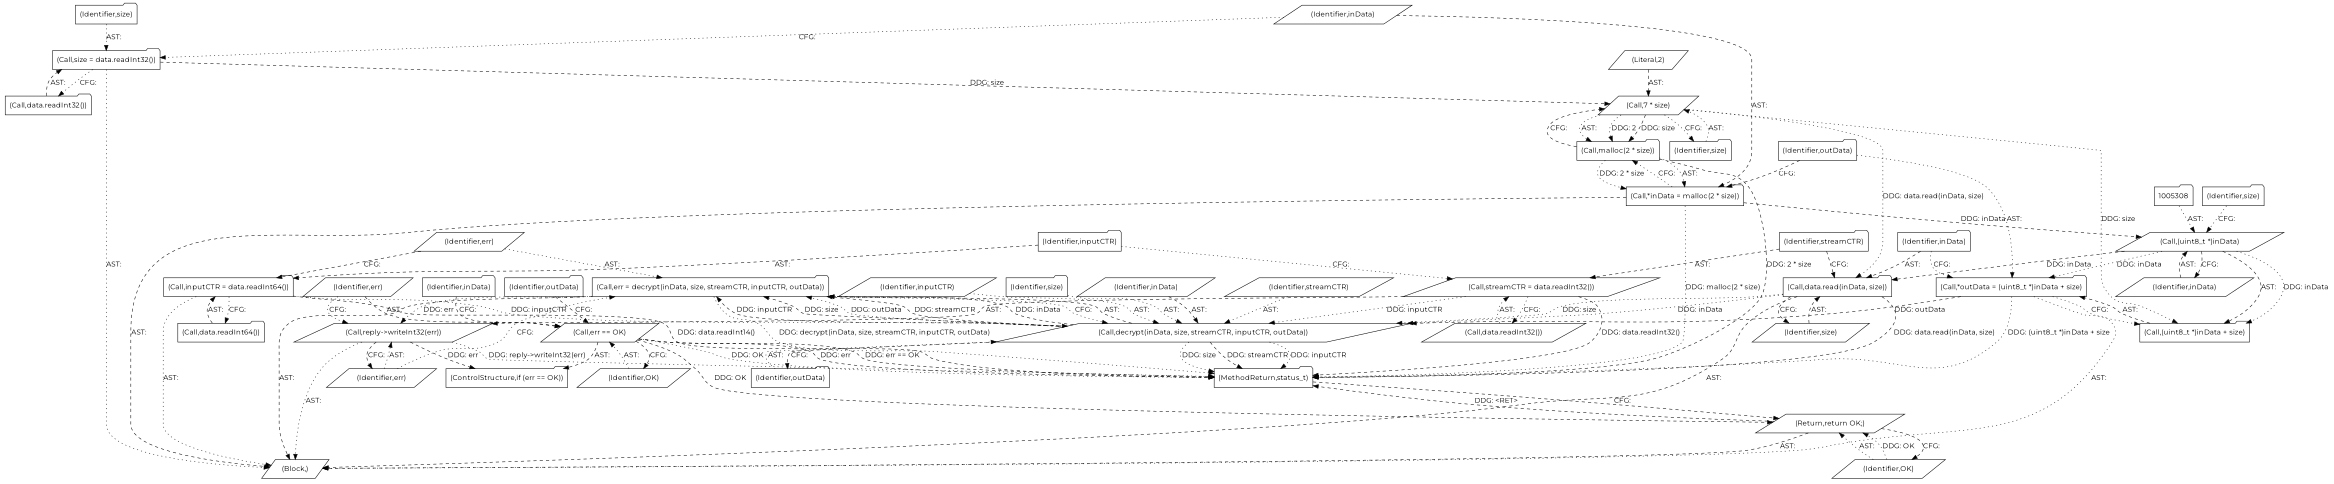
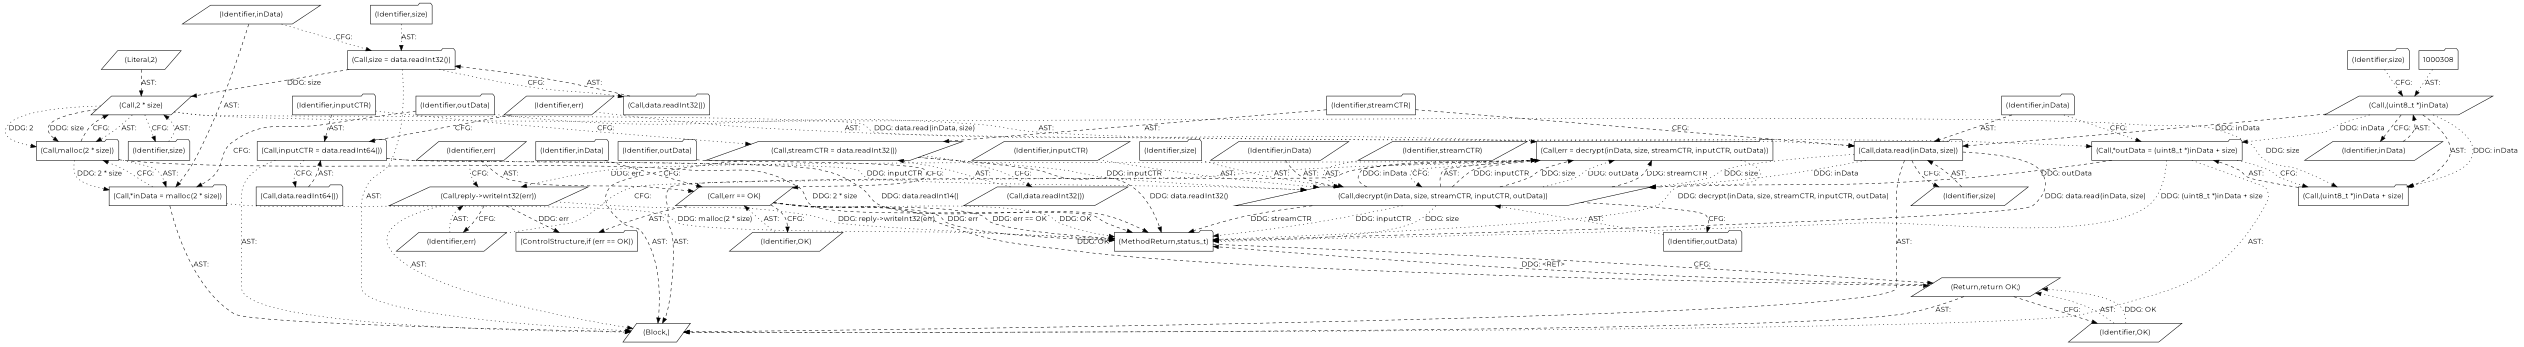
(1648, 105) -> (141, 105)
(2174, 196) -> (2439, 60)
(1940, 221) -> none
(975, 314) -> (606, 195)
